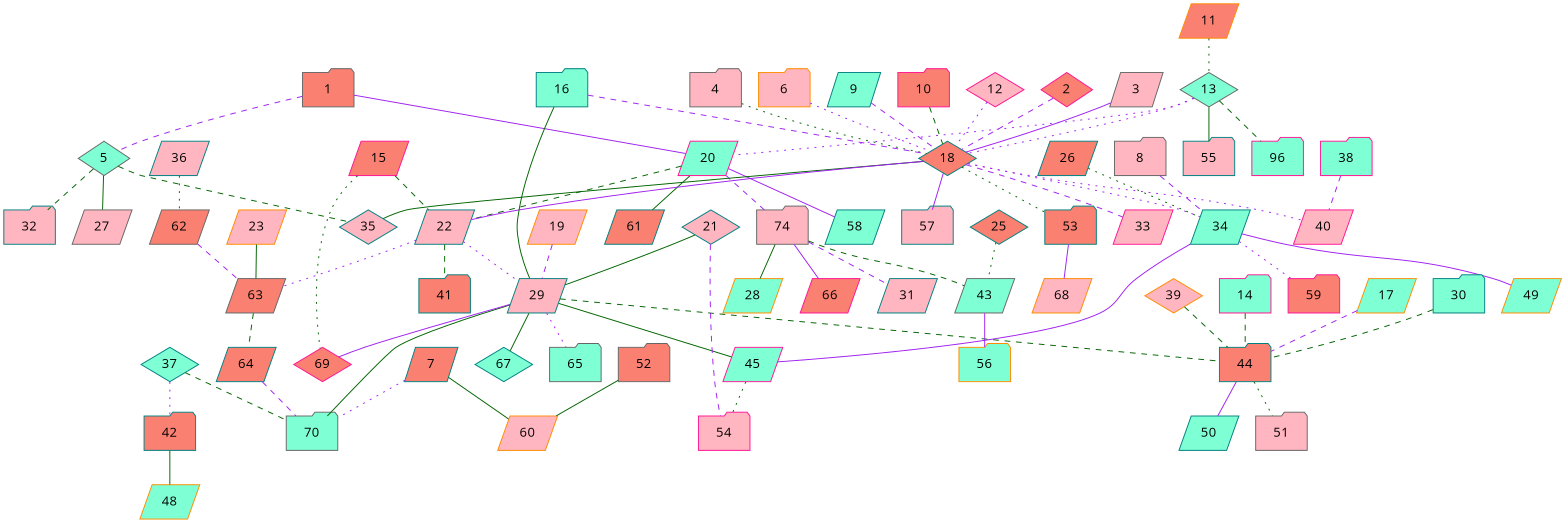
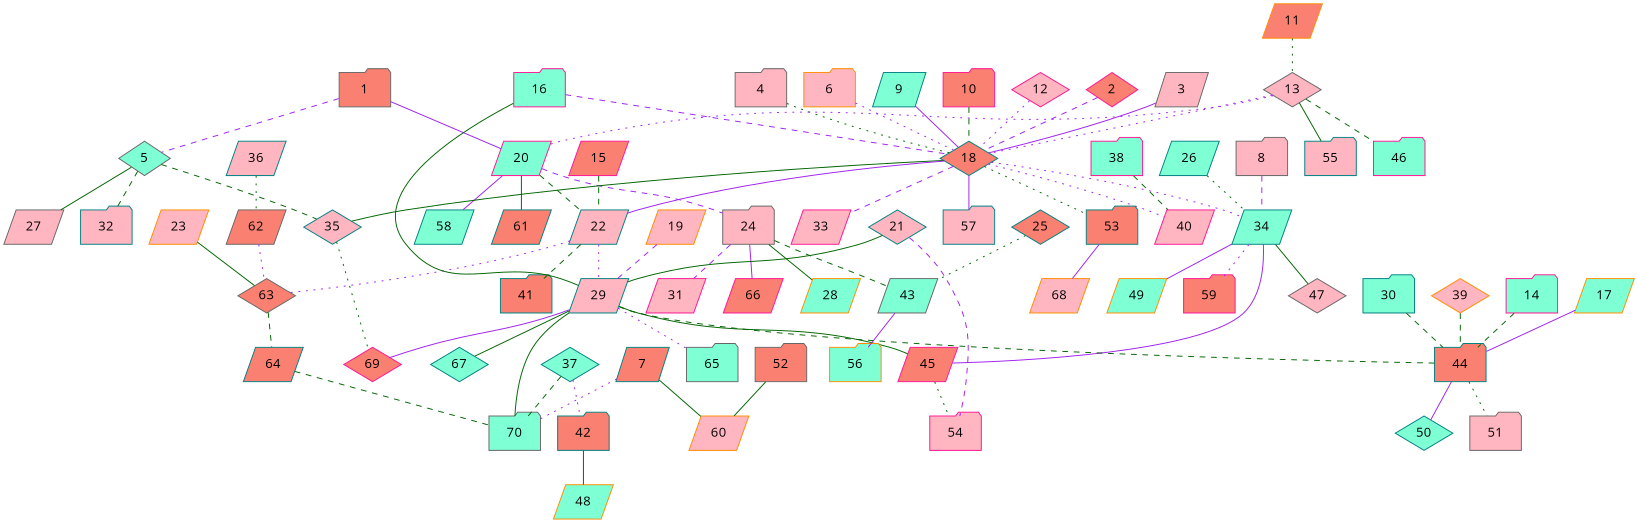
(562, 90) -> (540, 90)
(1209, 90) -> (1292, 90)
(903, 126) -> (937, 127)
(1068, 158) -> (1189, 158)
(1278, 158) -> (1399, 158)
(1335, 193) -> (1157, 199)
(782, 227) -> (748, 227)
(319, 257) -> (352, 296)
(218, 262) -> (262, 262)
(256, 296) -> (267, 296)
(907, 296) -> (676, 296)
none -> (1317, 296)
(1314, 331) -> (1531, 331)
(753, 364) -> (928, 364)
(279, 399) -> (392, 398)
(1209, 433) -> (1424, 433)
